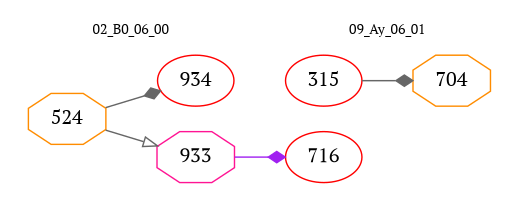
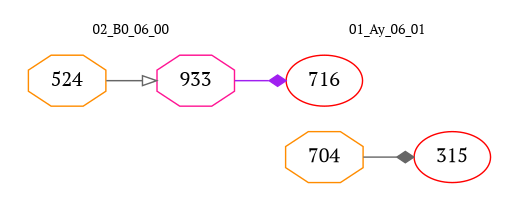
(388, 30) -> (388, 30)
(196, 81) -> none
(379, 81) -> (380, 157)
